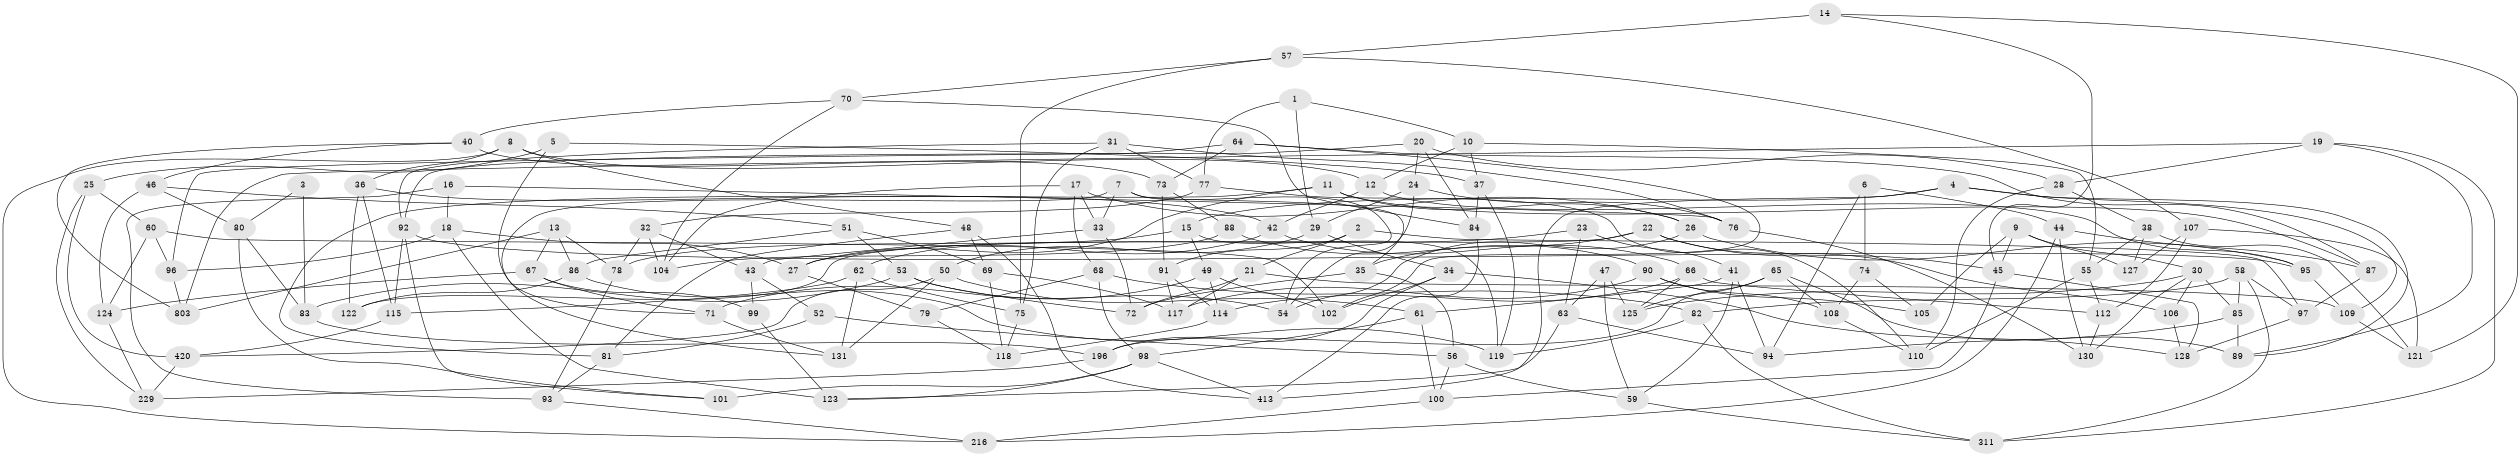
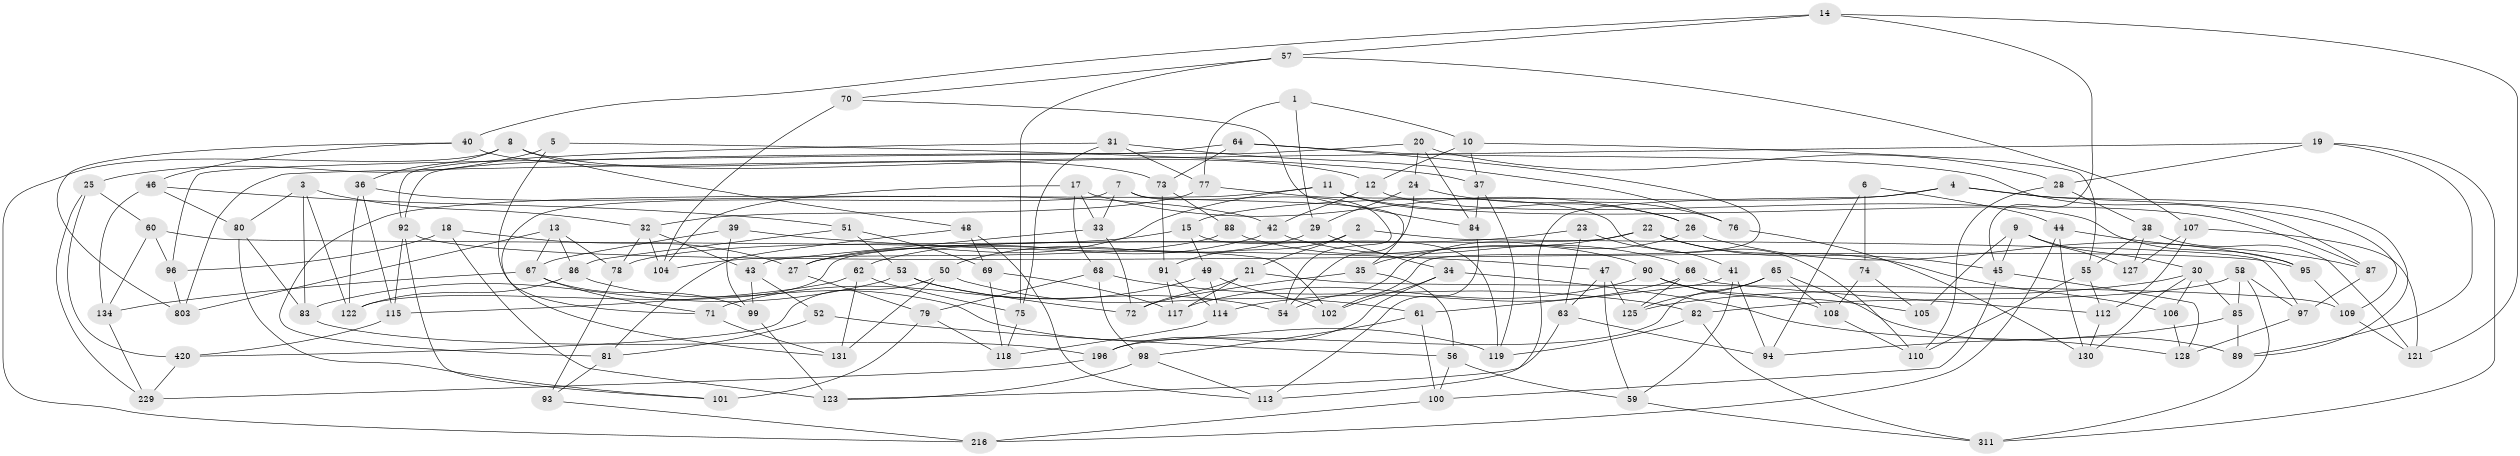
(654, 111) -> (1142, 56)
(449, 185) -> none
none -> (474, 210)
none -> (734, 228)
none -> (326, 250)
(105, 314) -> (105, 314)
(936, 386) -> (826, 382)
(1266, 400) -> (1266, 400)
